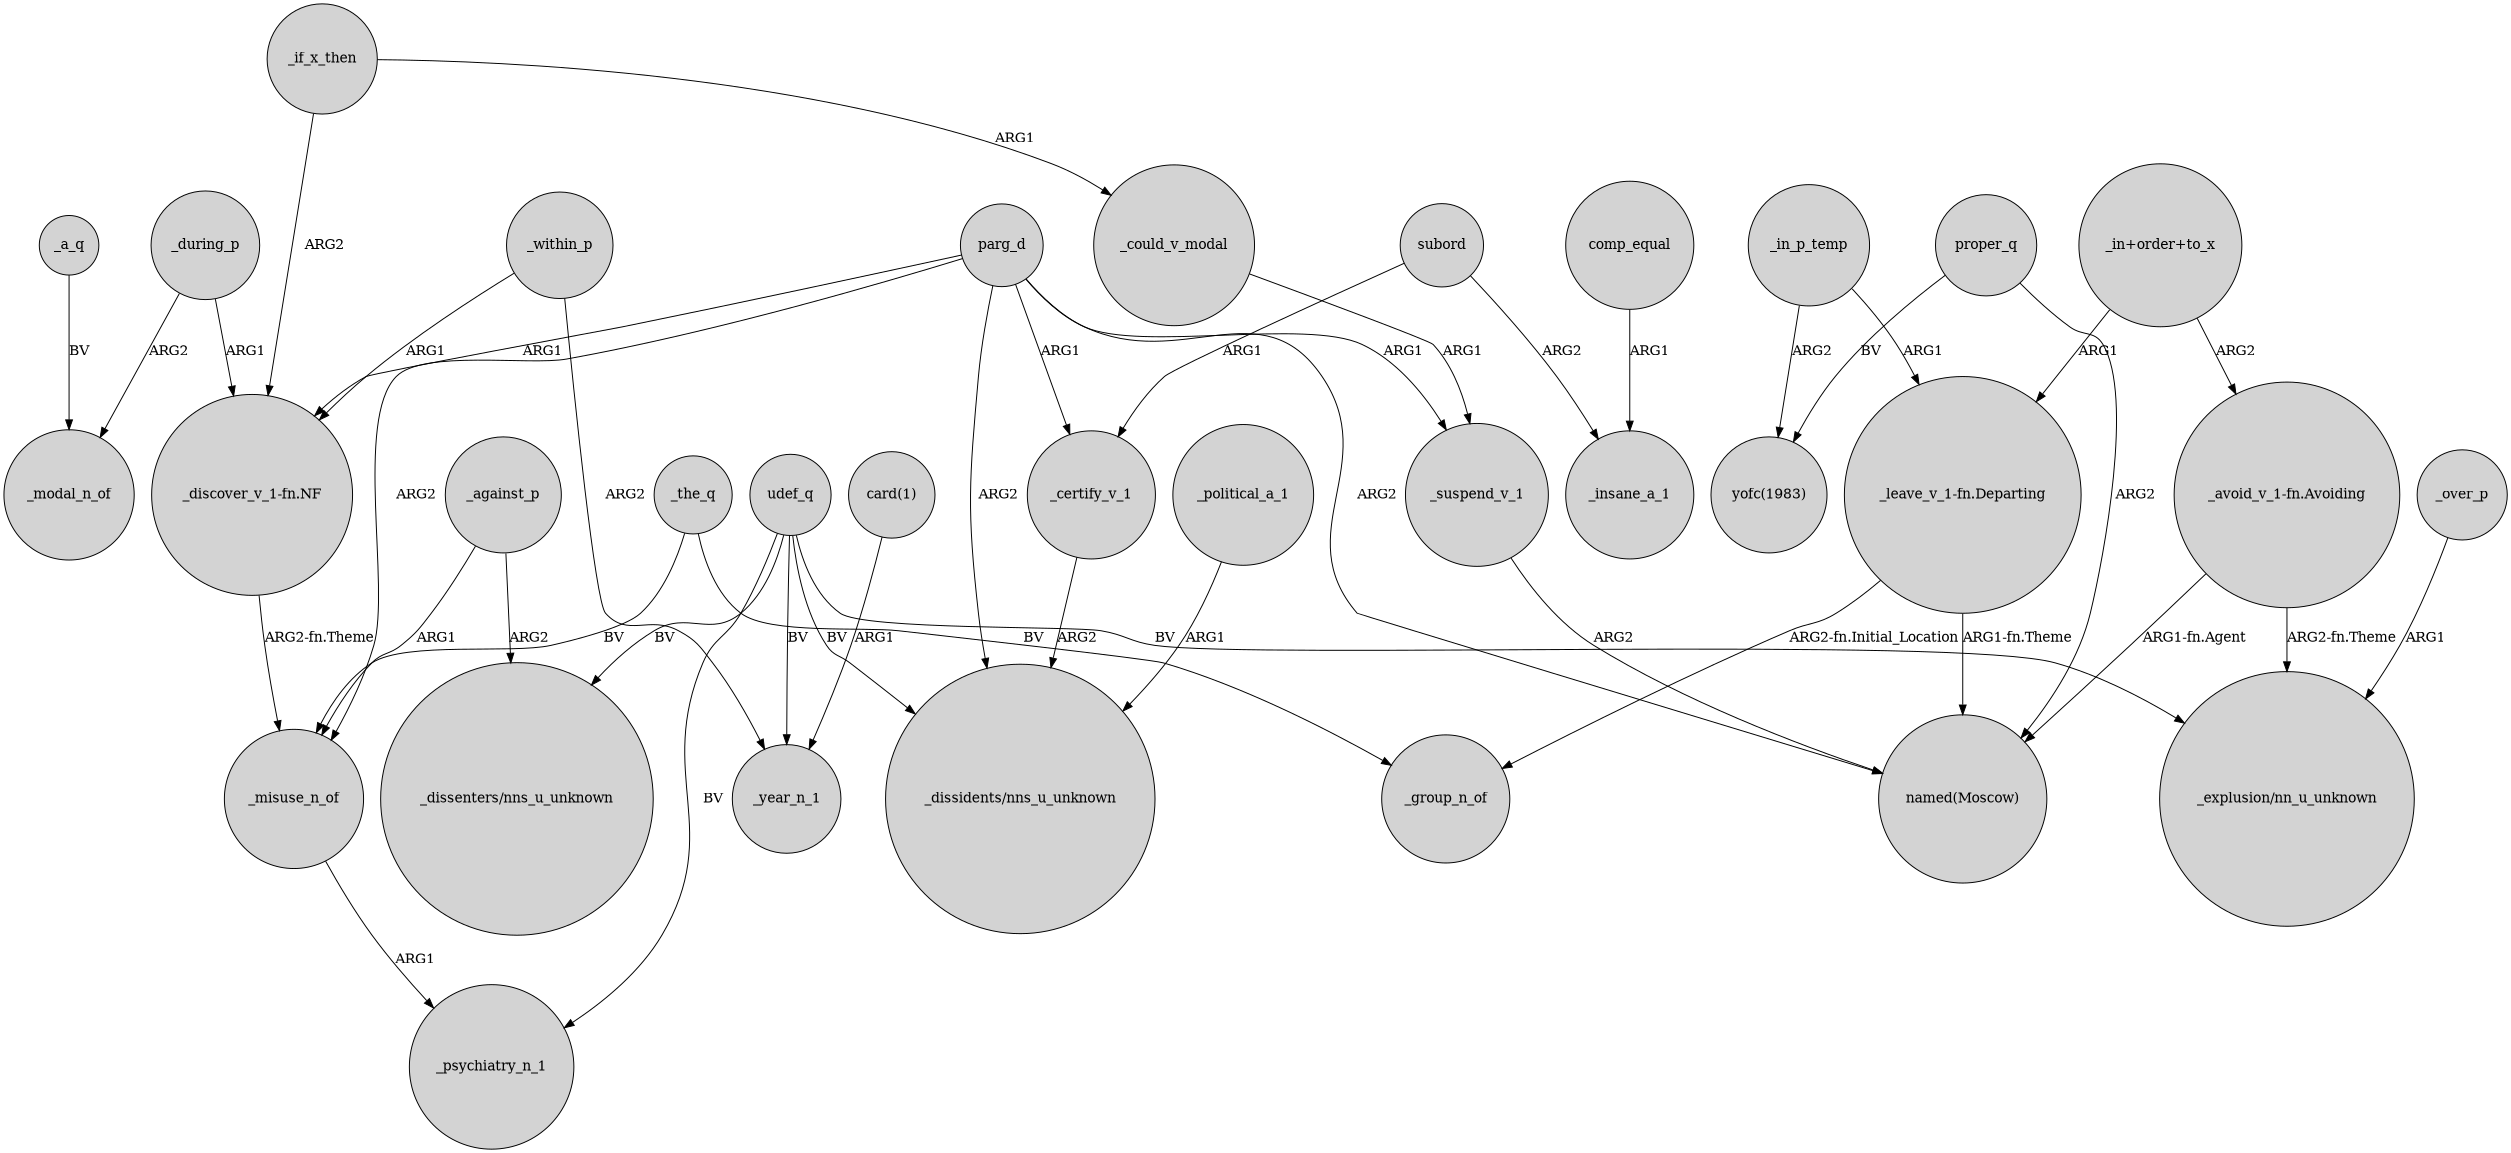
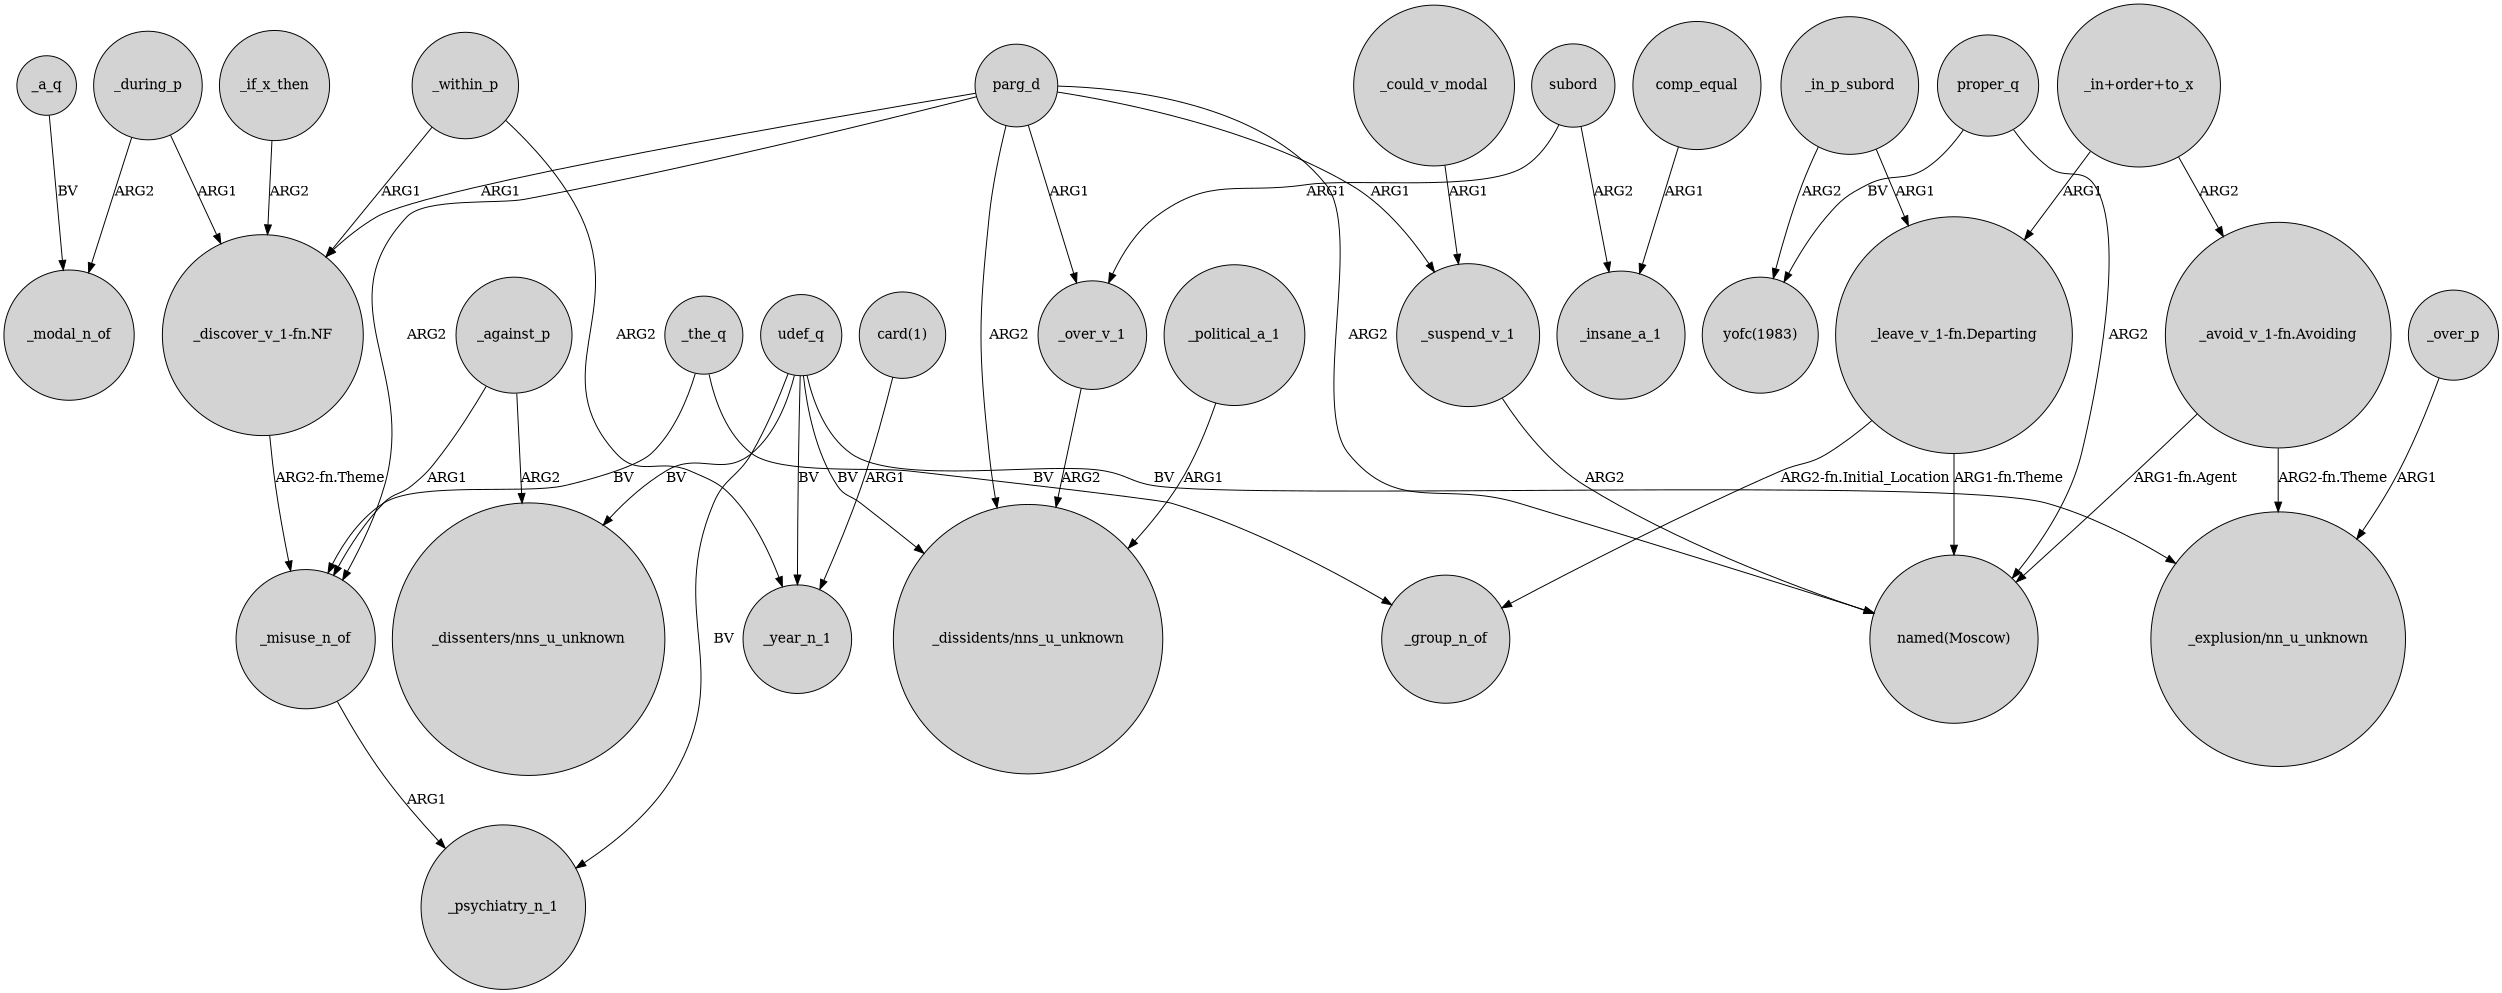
(747, 89) -> none
(1809, 245) -> (1850, 86)
(1091, 495) -> (1092, 335)
